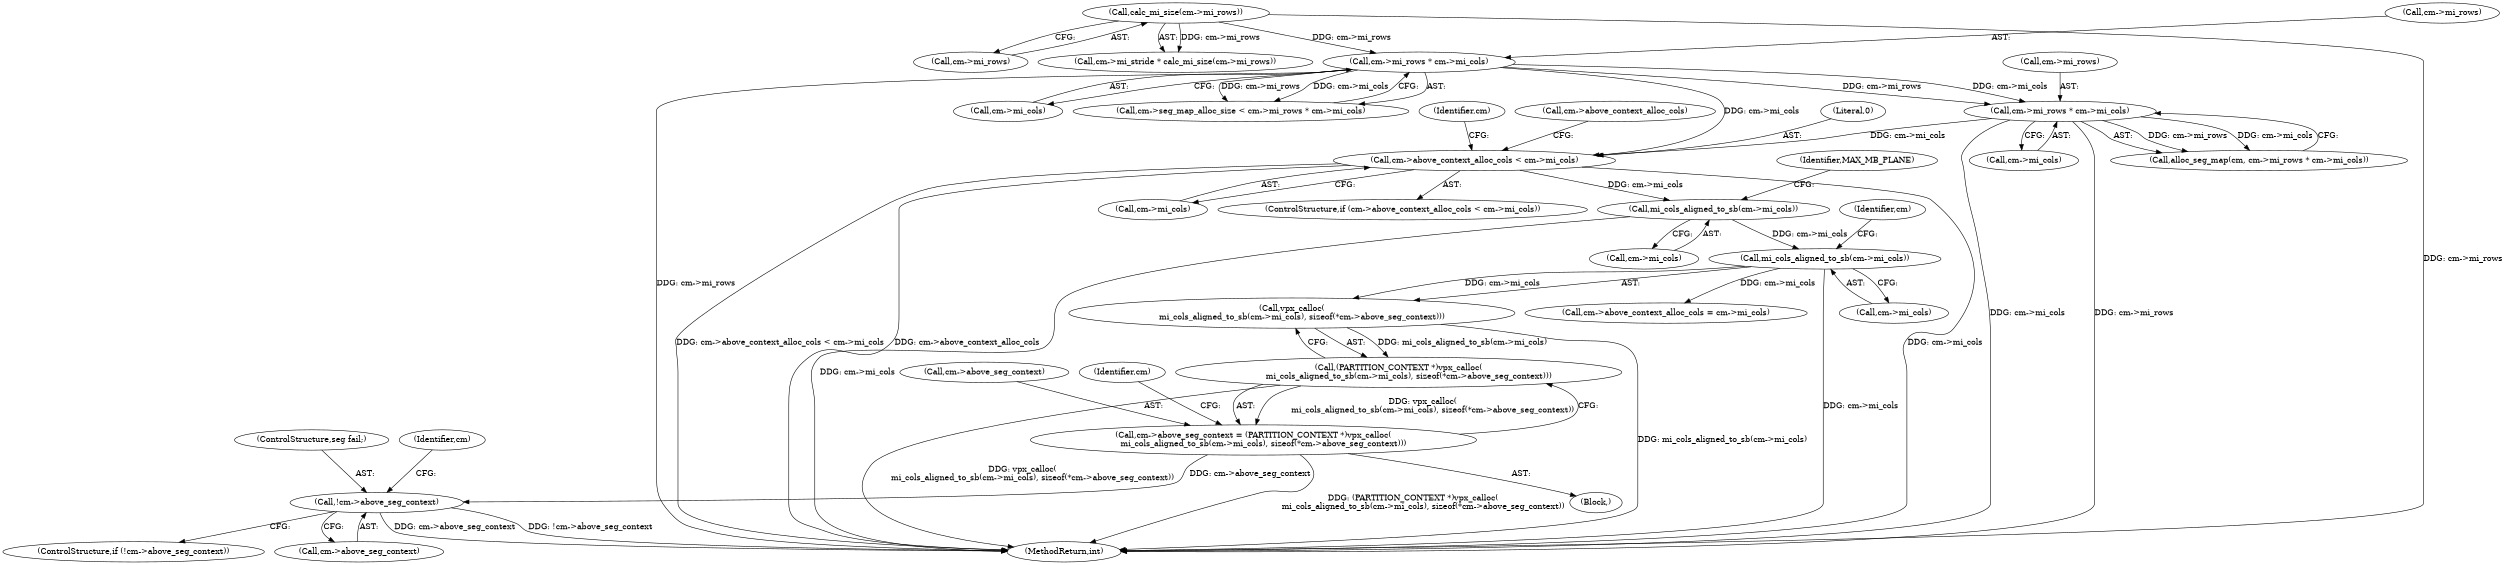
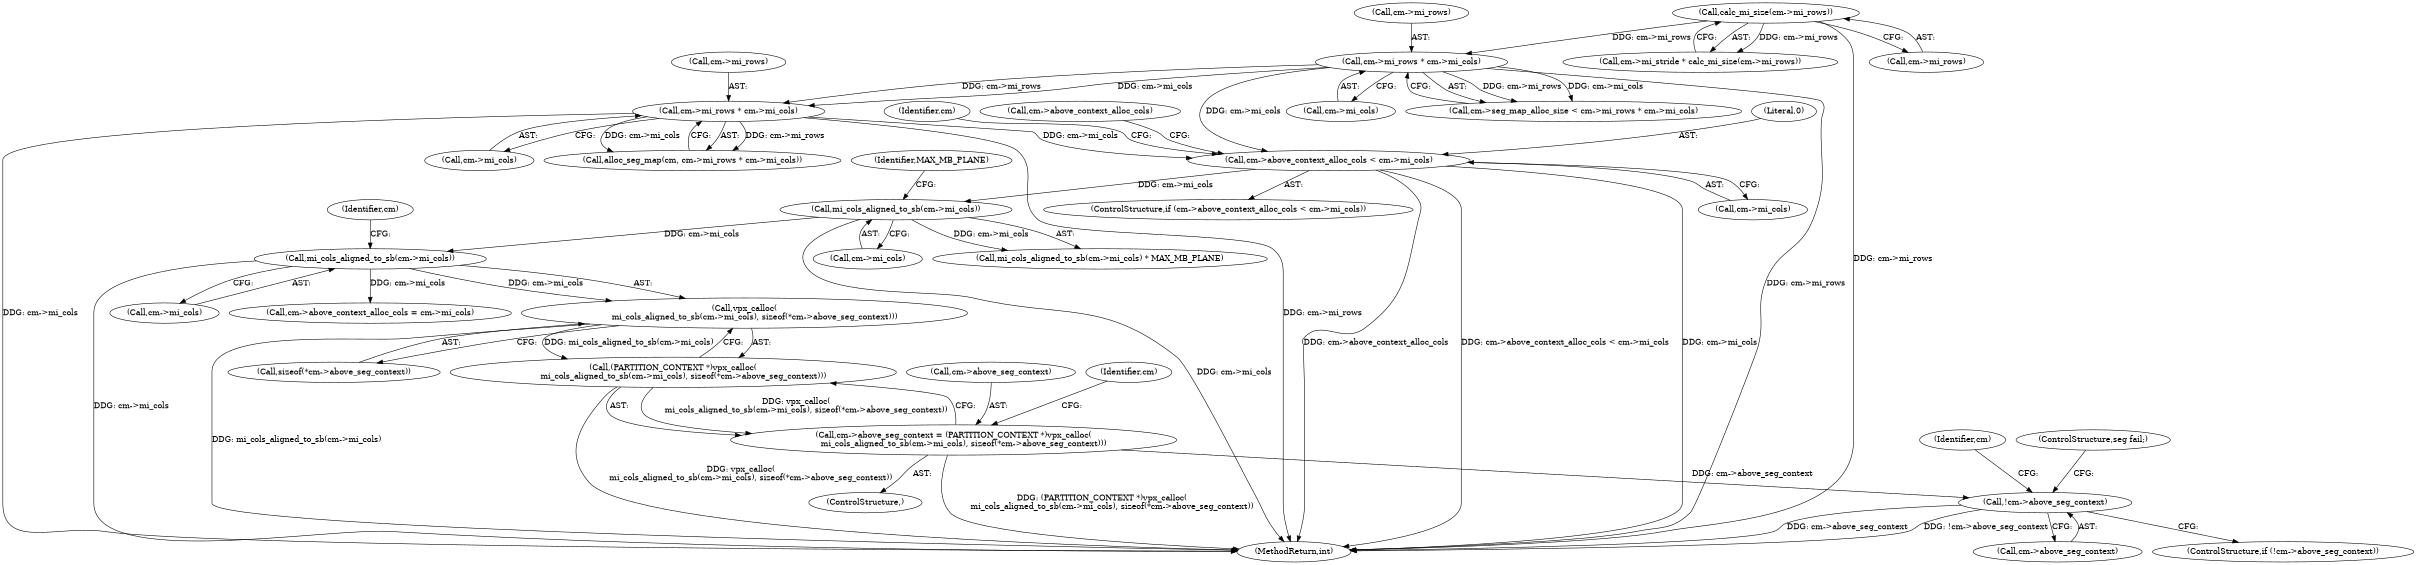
none -> (1697, 33)
none -> (1100, 259)
none -> (334, 372)
(367, 474) -> (2085, 474)
(1596, 503) -> (865, 503)
